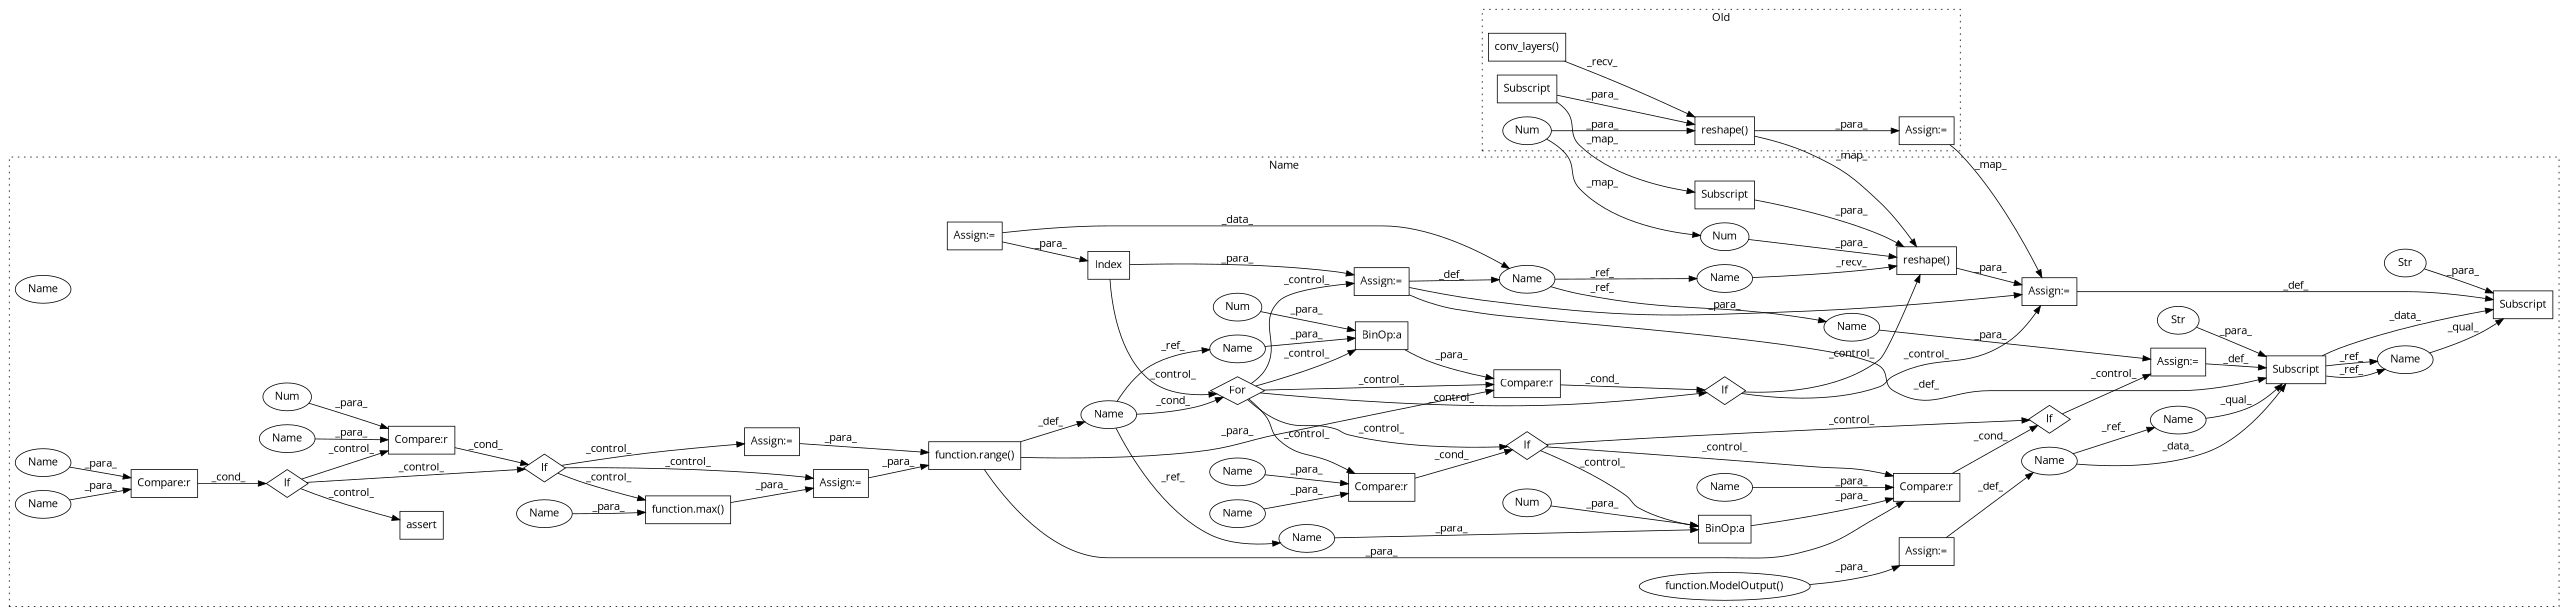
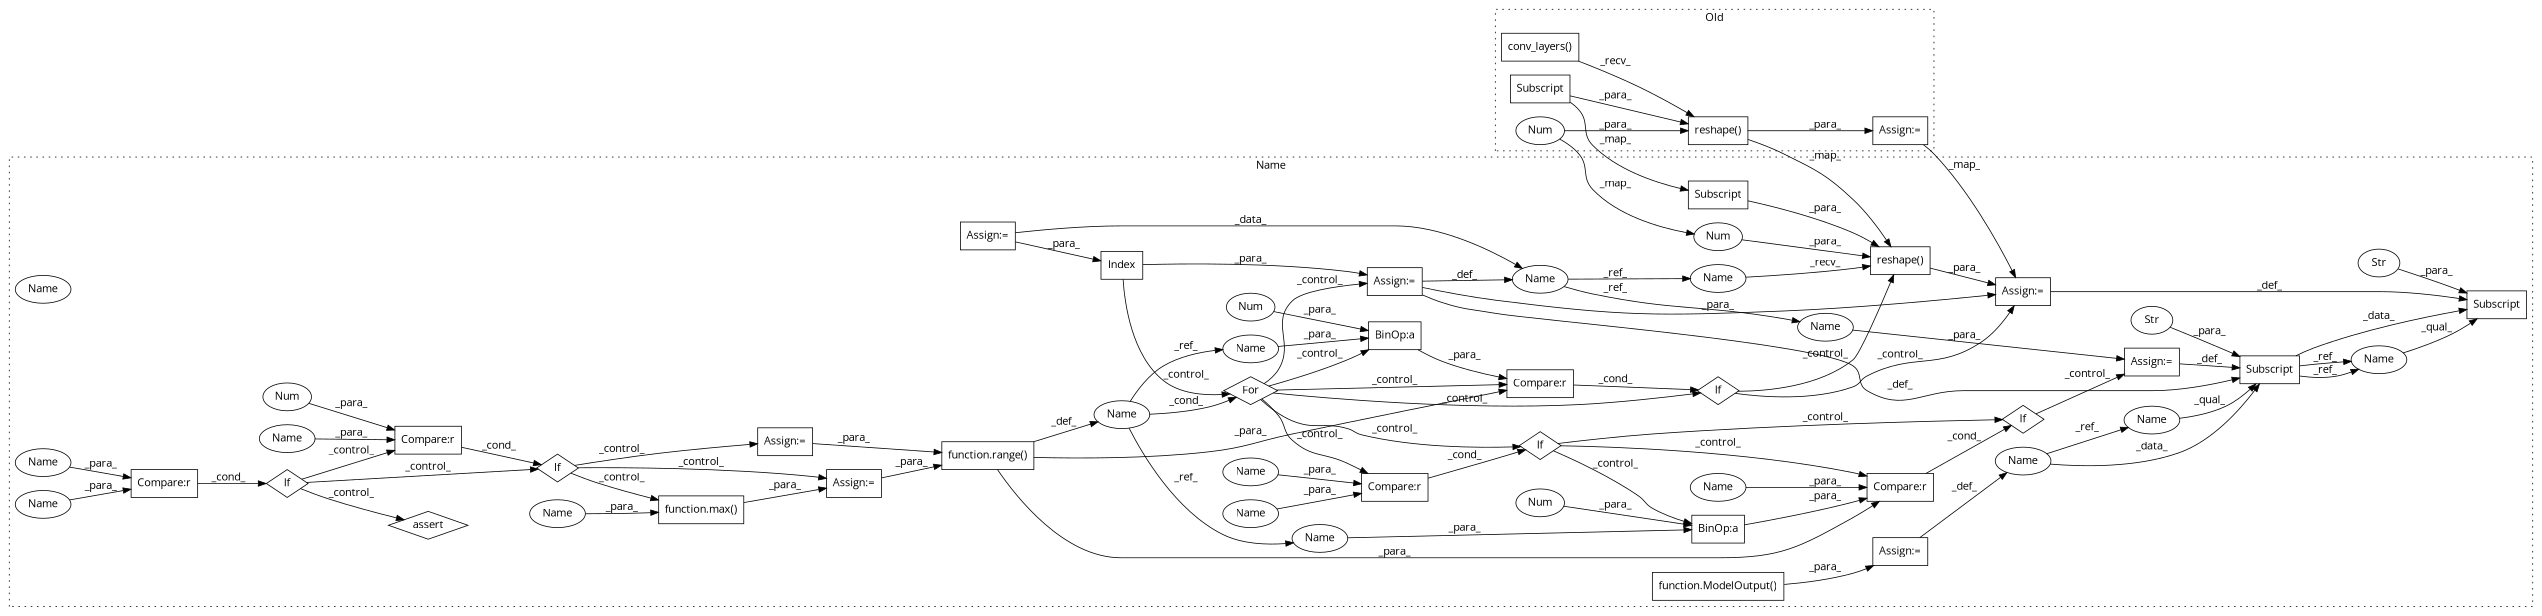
(422, 525) -> (428, 525)
(1725, 586) -> (1718, 586)
